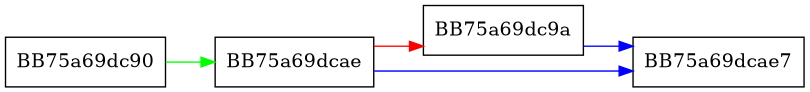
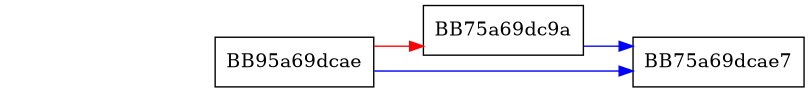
(86, 62) -> none
(294, 62) -> (294, 62)
